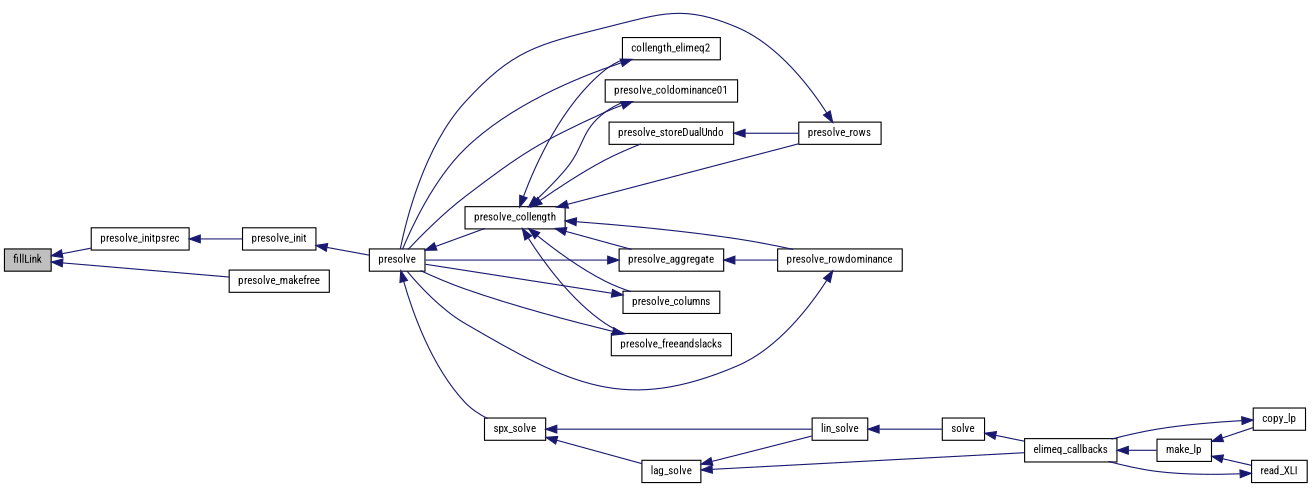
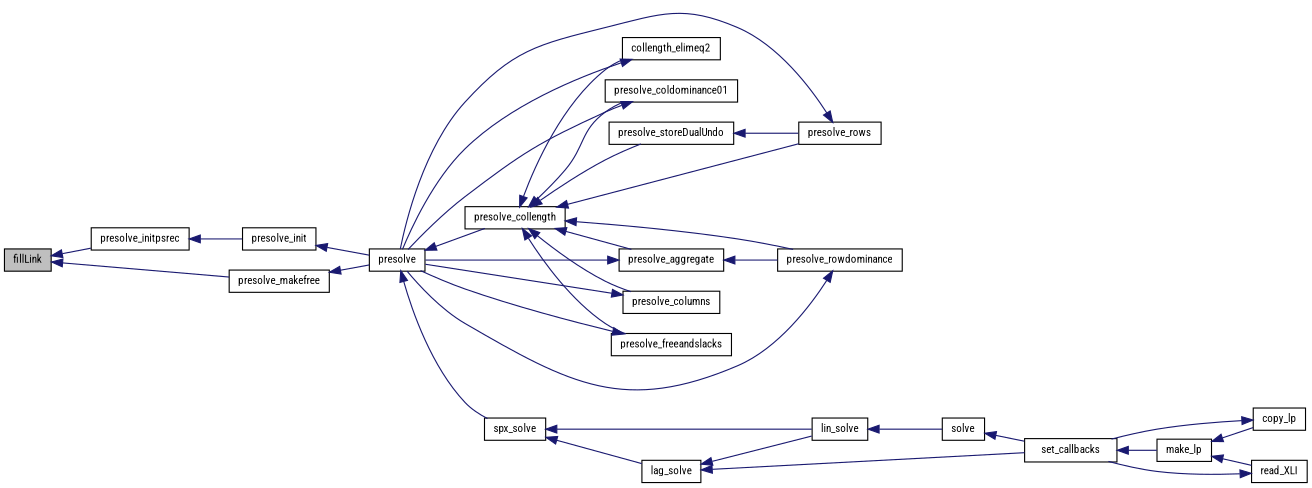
none -> (355, 268)
(1071, 450) -> (1071, 450)
